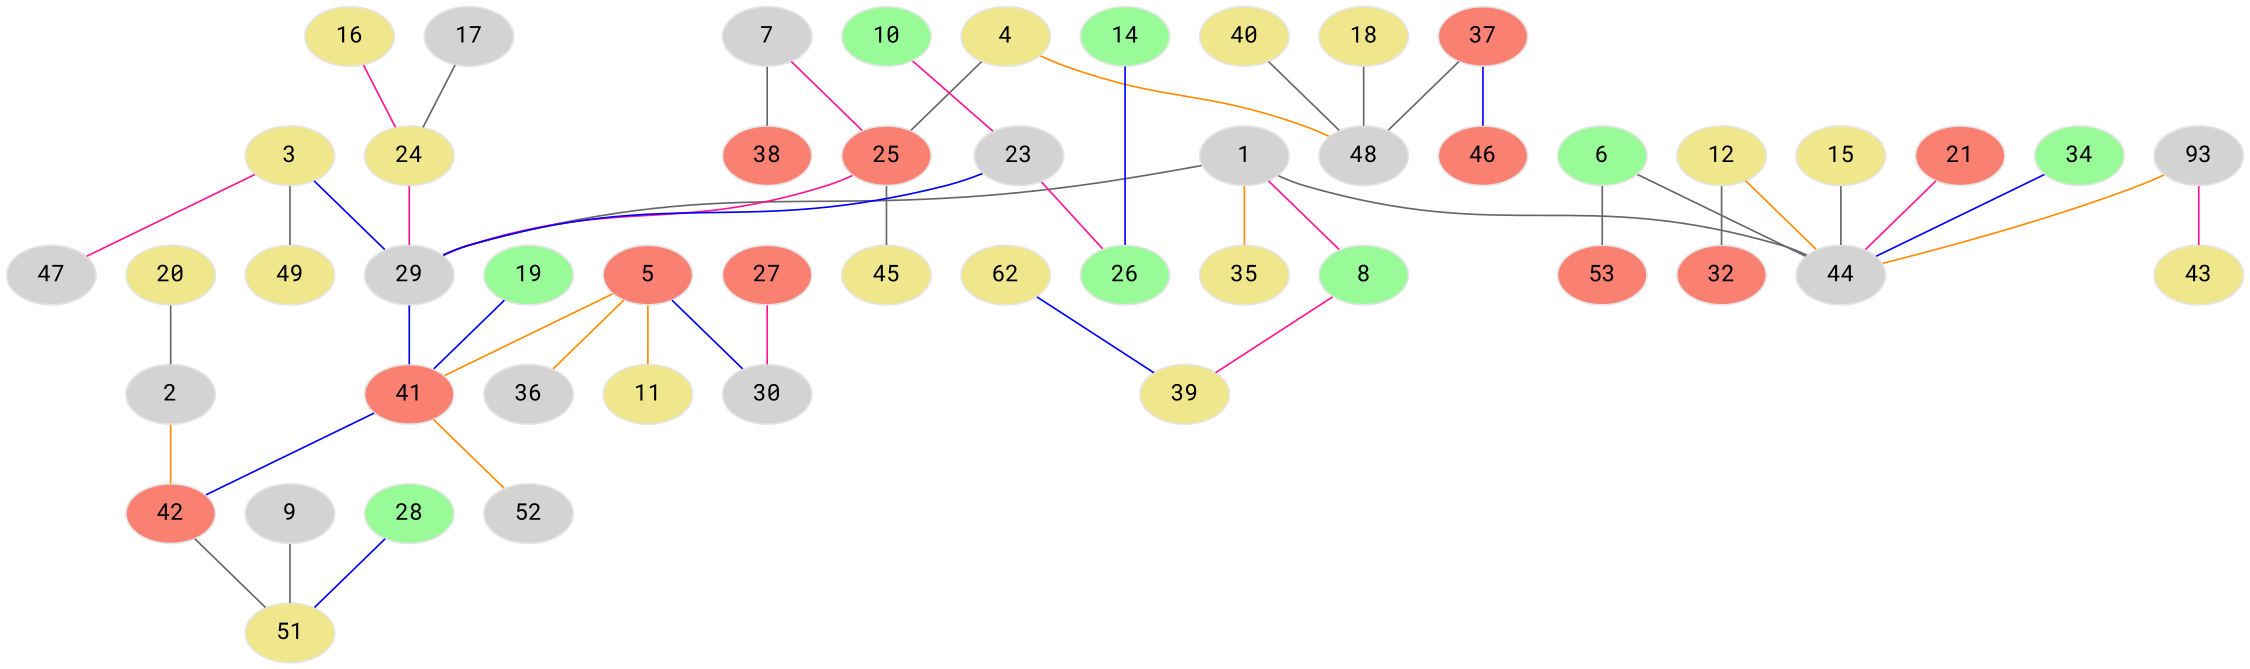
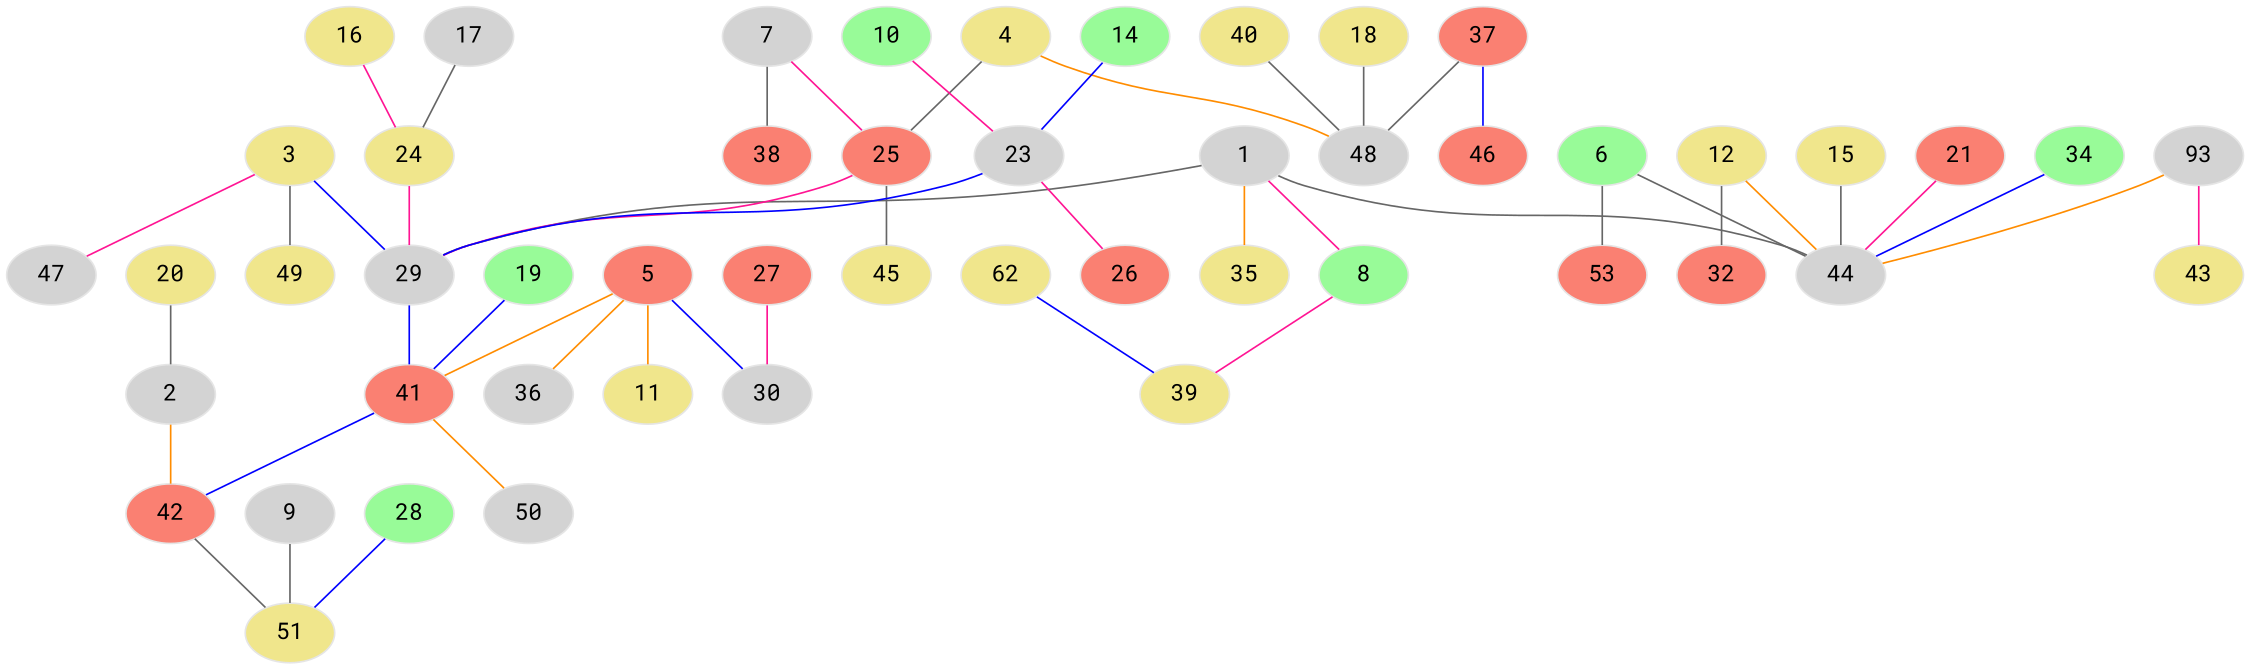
(1125, 156) -> (1072, 96)
(1125, 275) -> (1125, 275)
(529, 514) -> (529, 514)
